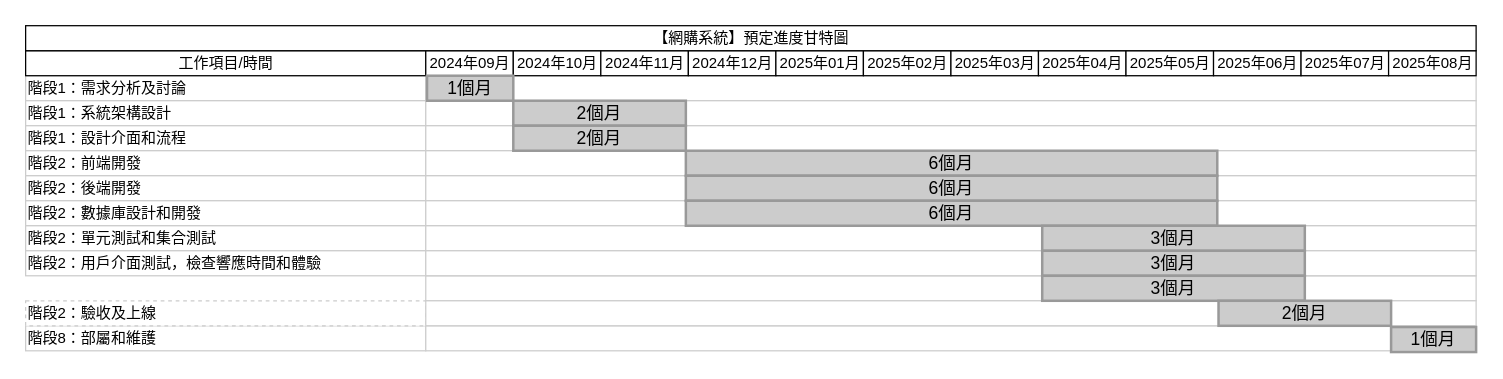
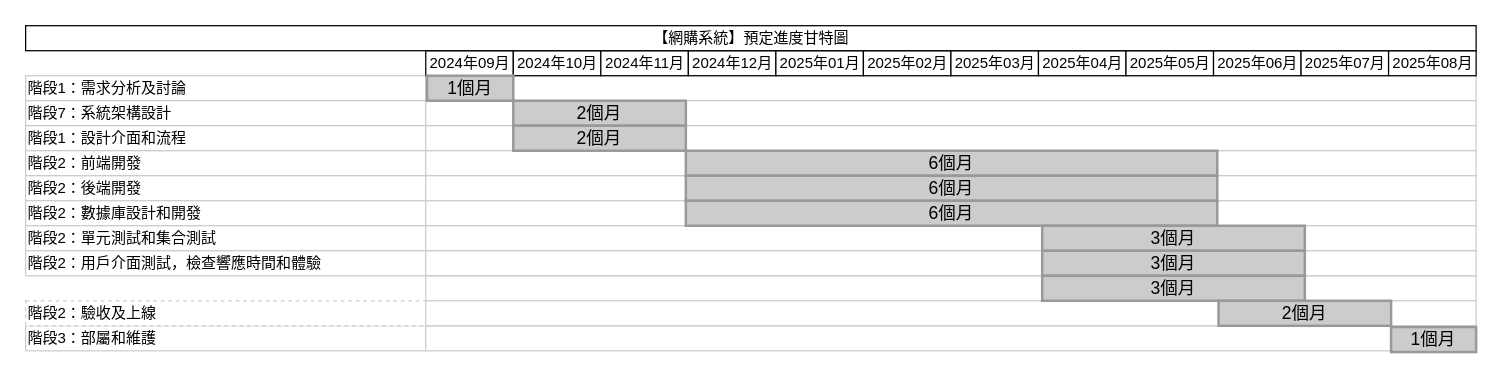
(226, 63) -> none
(100, 113) -> (100, 113)
(92, 338) -> (92, 338)
